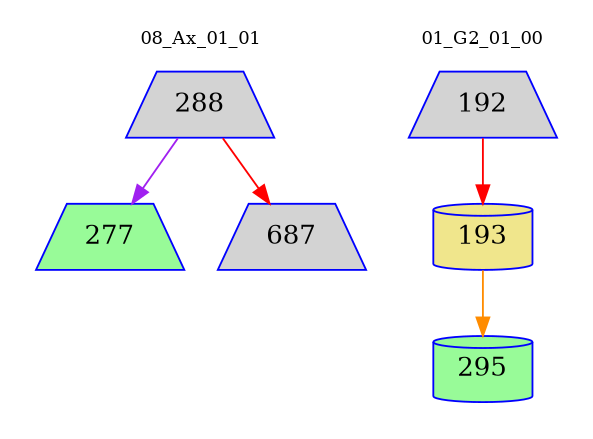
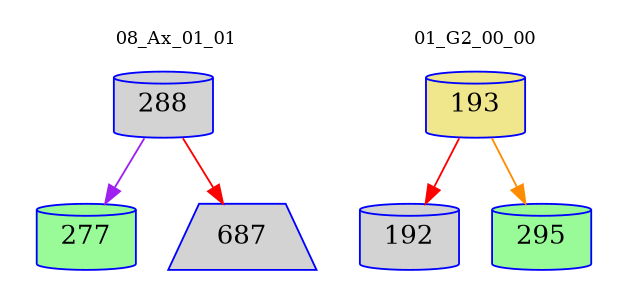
(483, 39) -> (476, 39)
(200, 105) -> (163, 105)
(483, 105) -> (409, 237)
(483, 162) -> (447, 163)
(110, 237) -> (86, 237)
